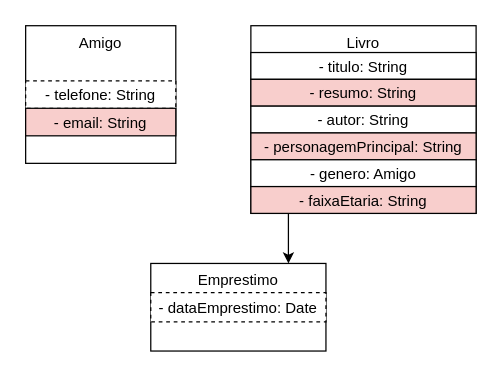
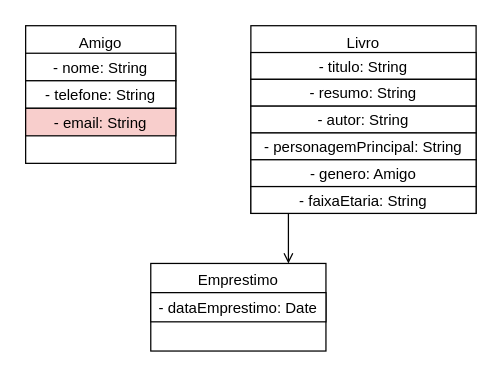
none -> (101, 67)
(363, 93) -> (363, 93)
(101, 94) -> (101, 94)
(363, 146) -> (363, 146)
(363, 200) -> (363, 200)
(288, 253) -> (288, 256)
(238, 307) -> (238, 307)
